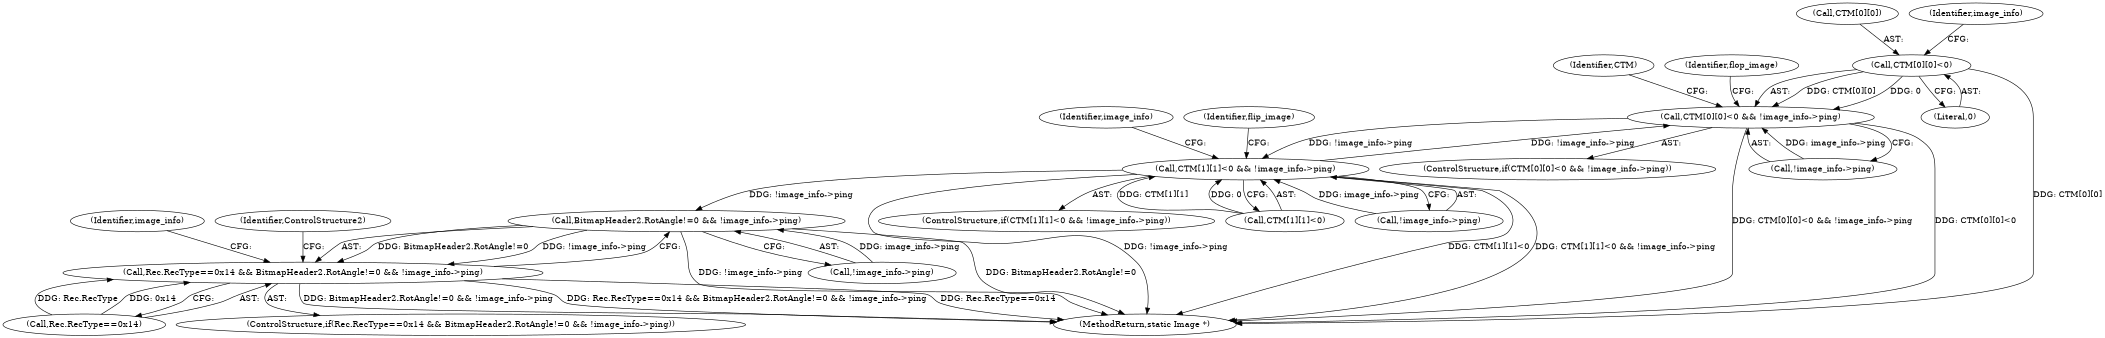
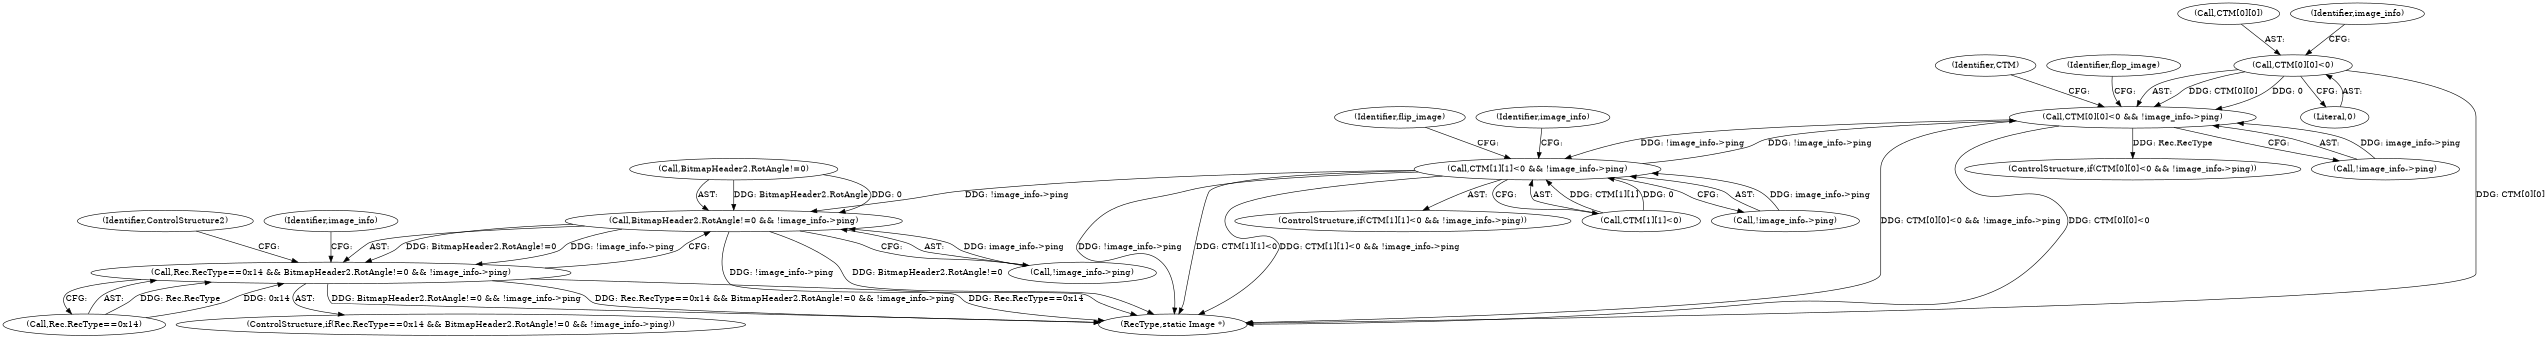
(1673, 143) -> (2173, 143)
none -> (734, 169)
(1145, 325) -> (1173, 325)
